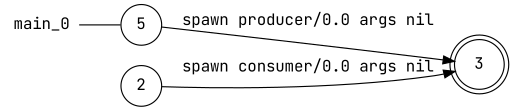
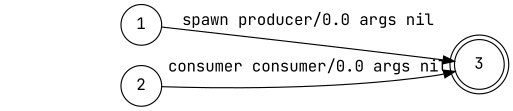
(42, 25) -> none
(141, 25) -> (141, 25)
(308, 67) -> (308, 67)
